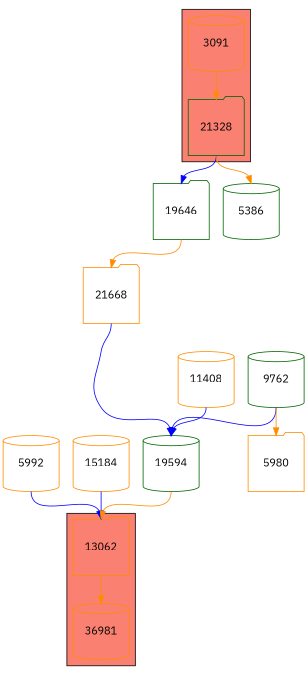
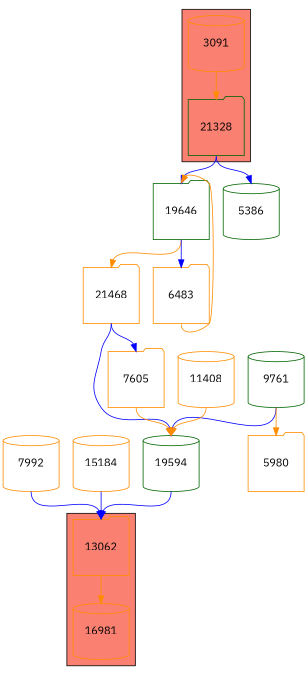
(230, 169) -> (230, 169)
(111, 296) -> (111, 296)
none -> (181, 296)
none -> (136, 380)
(276, 380) -> (276, 380)
(193, 421) -> (193, 421)
(31, 464) -> (31, 464)
(140, 505) -> (140, 505)
(101, 632) -> (101, 632)
